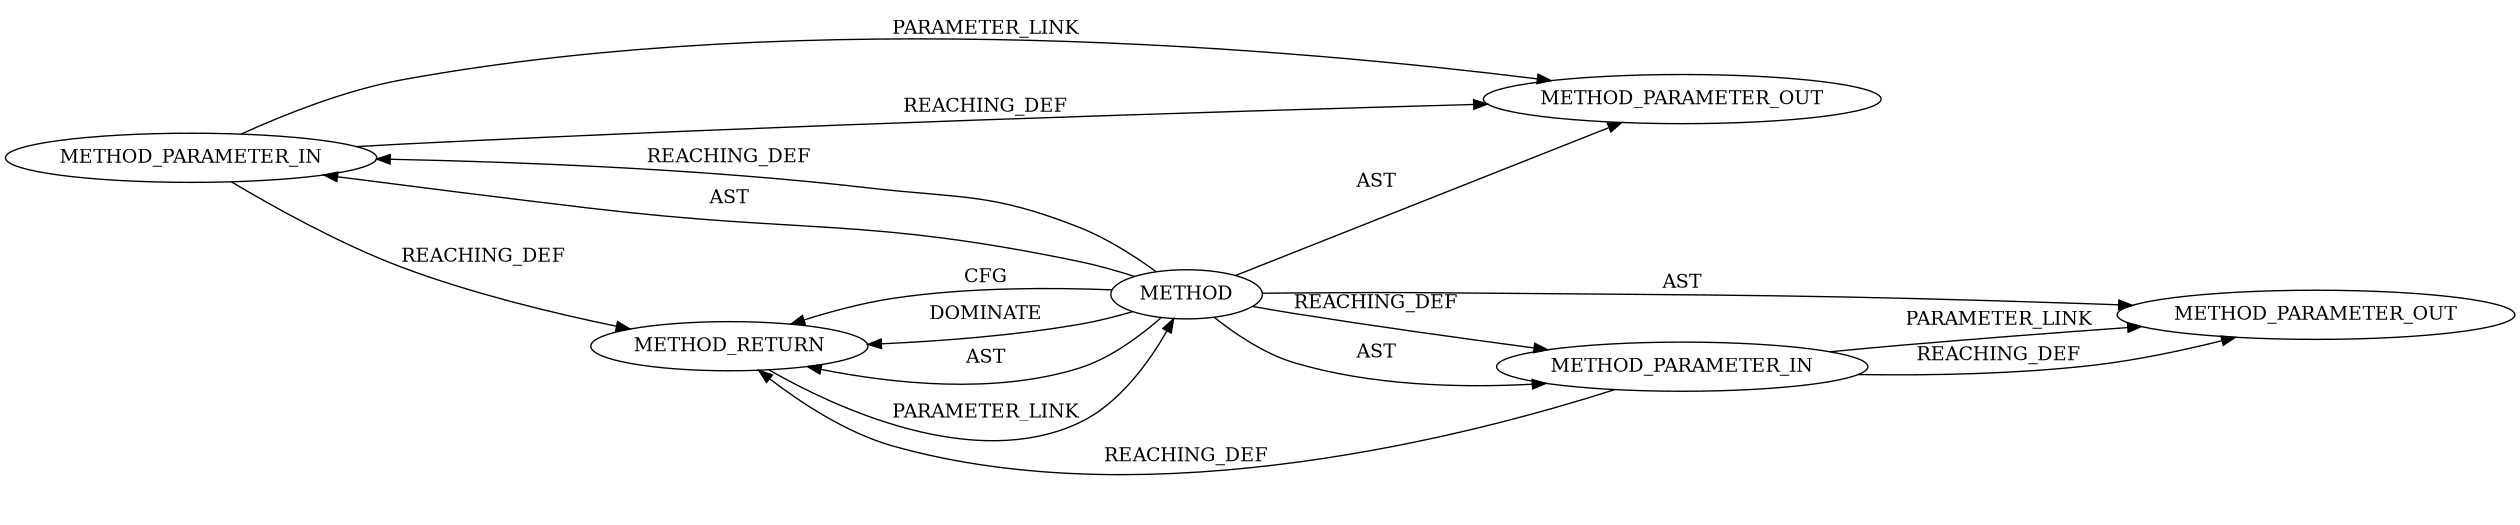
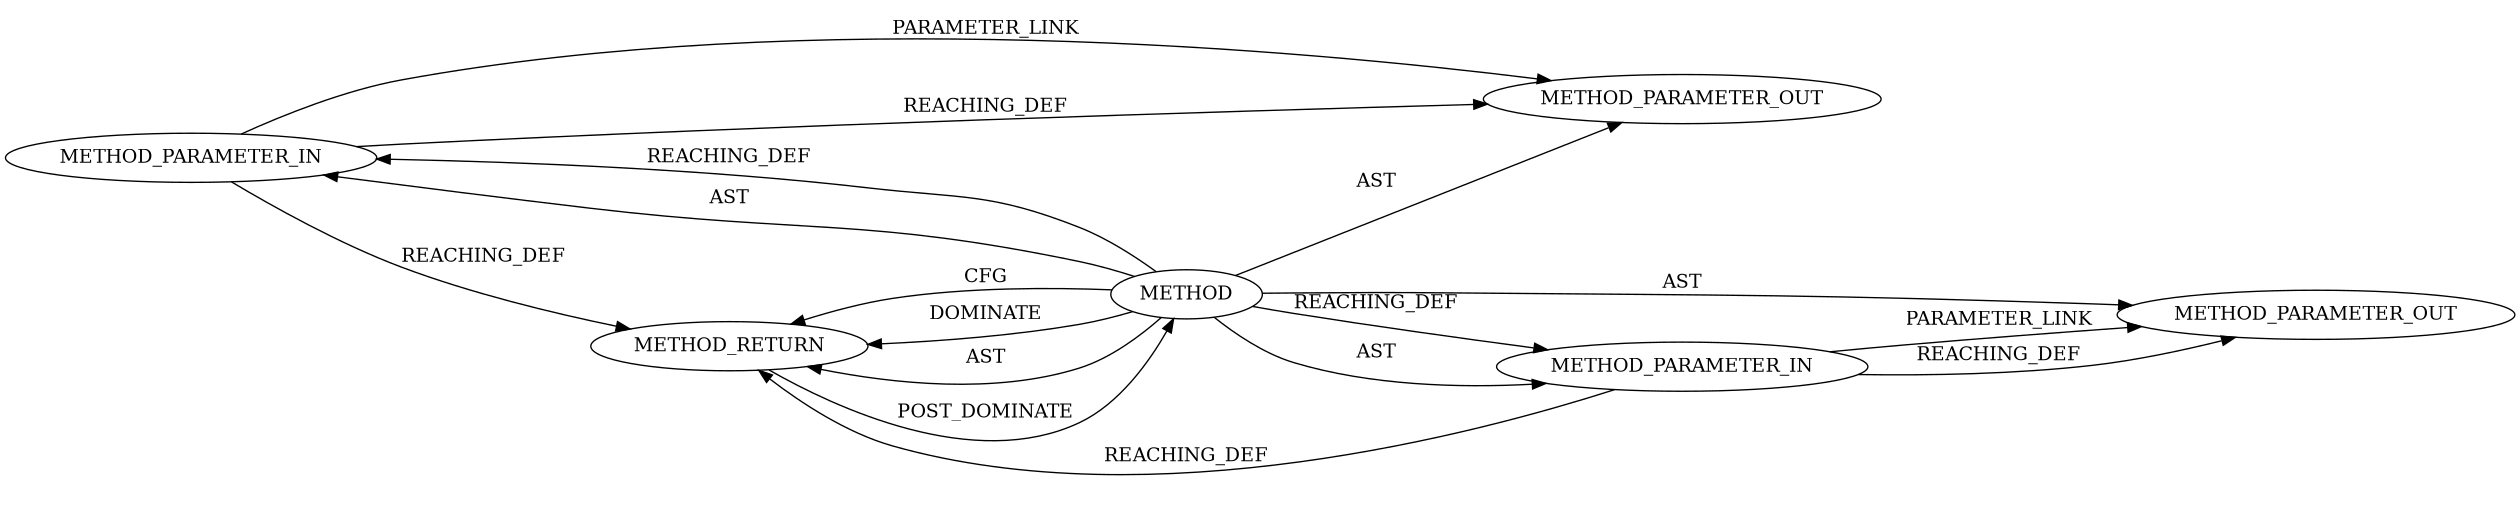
(986, 412) -> (986, 412)
